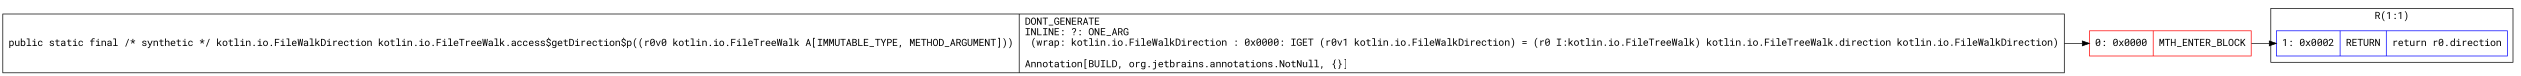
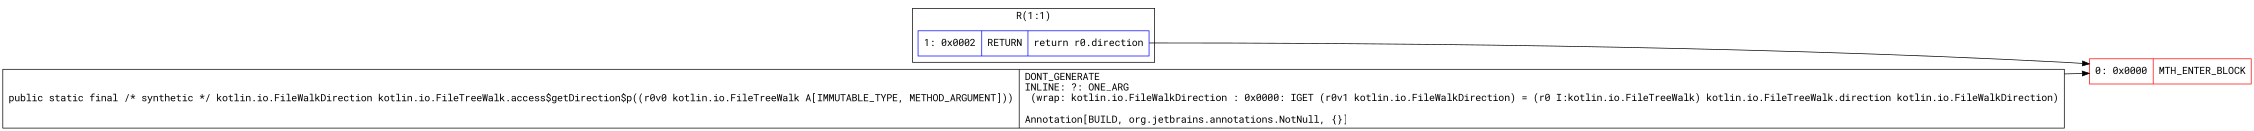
(2260, 43) -> (1616, 47)
